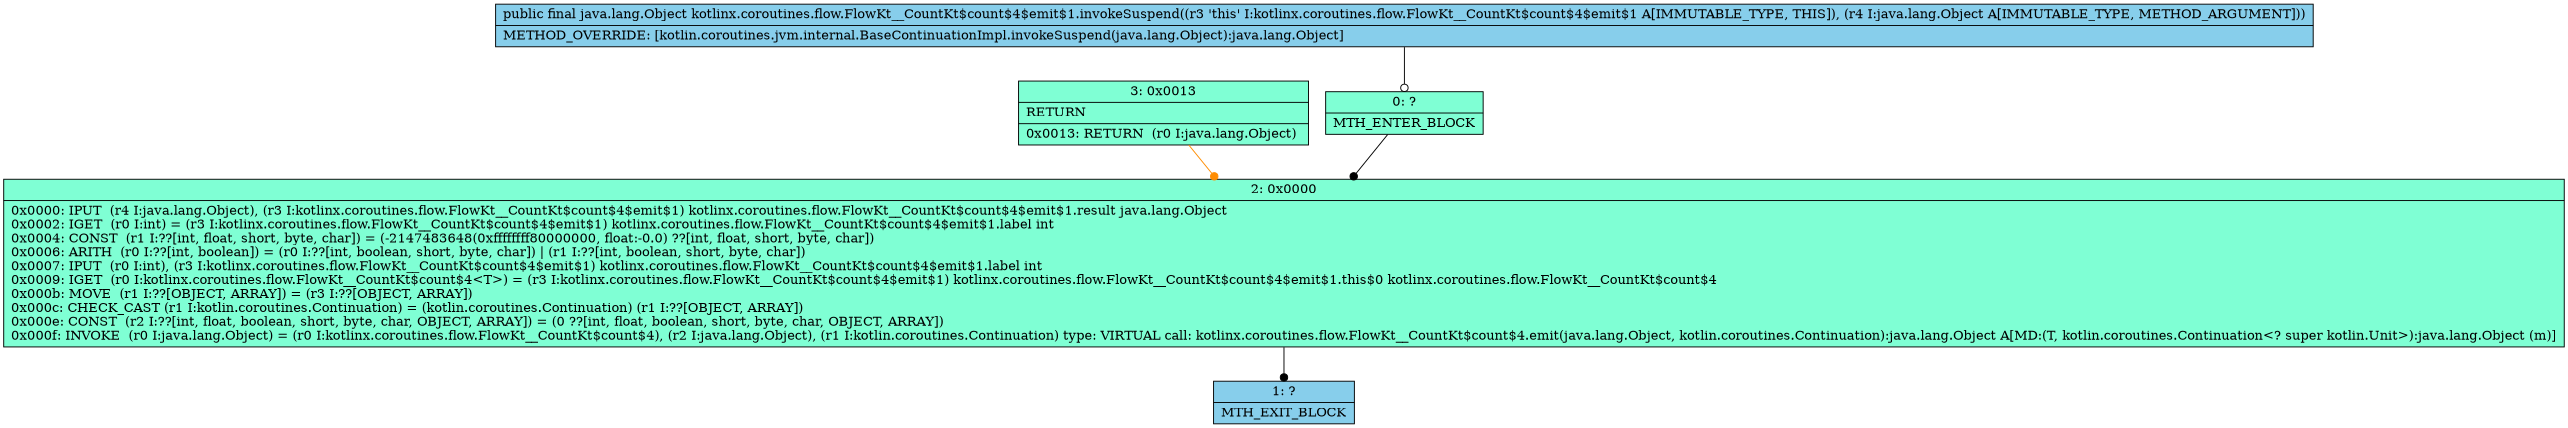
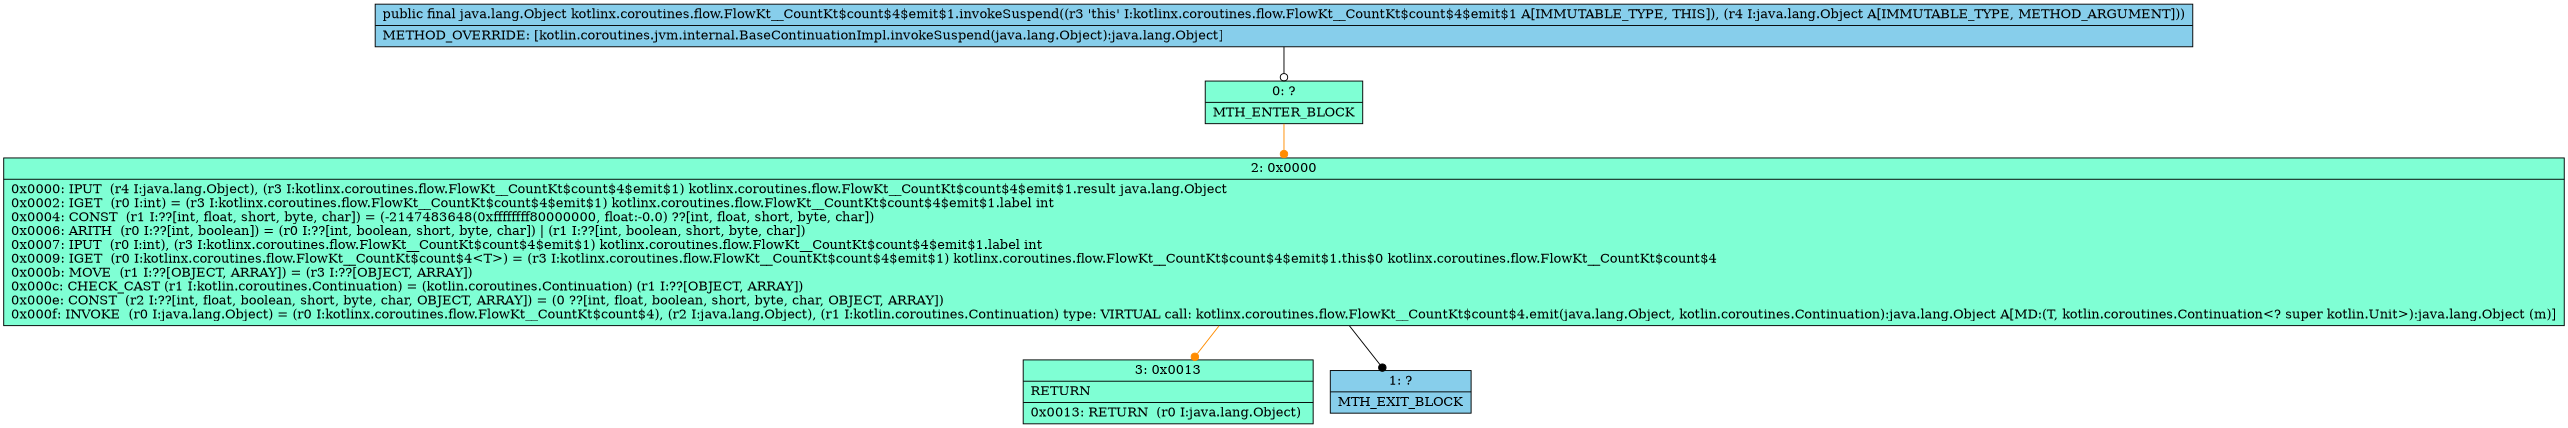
(1372, 154) -> (1284, 137)
(1200, 159) -> (1208, 340)
